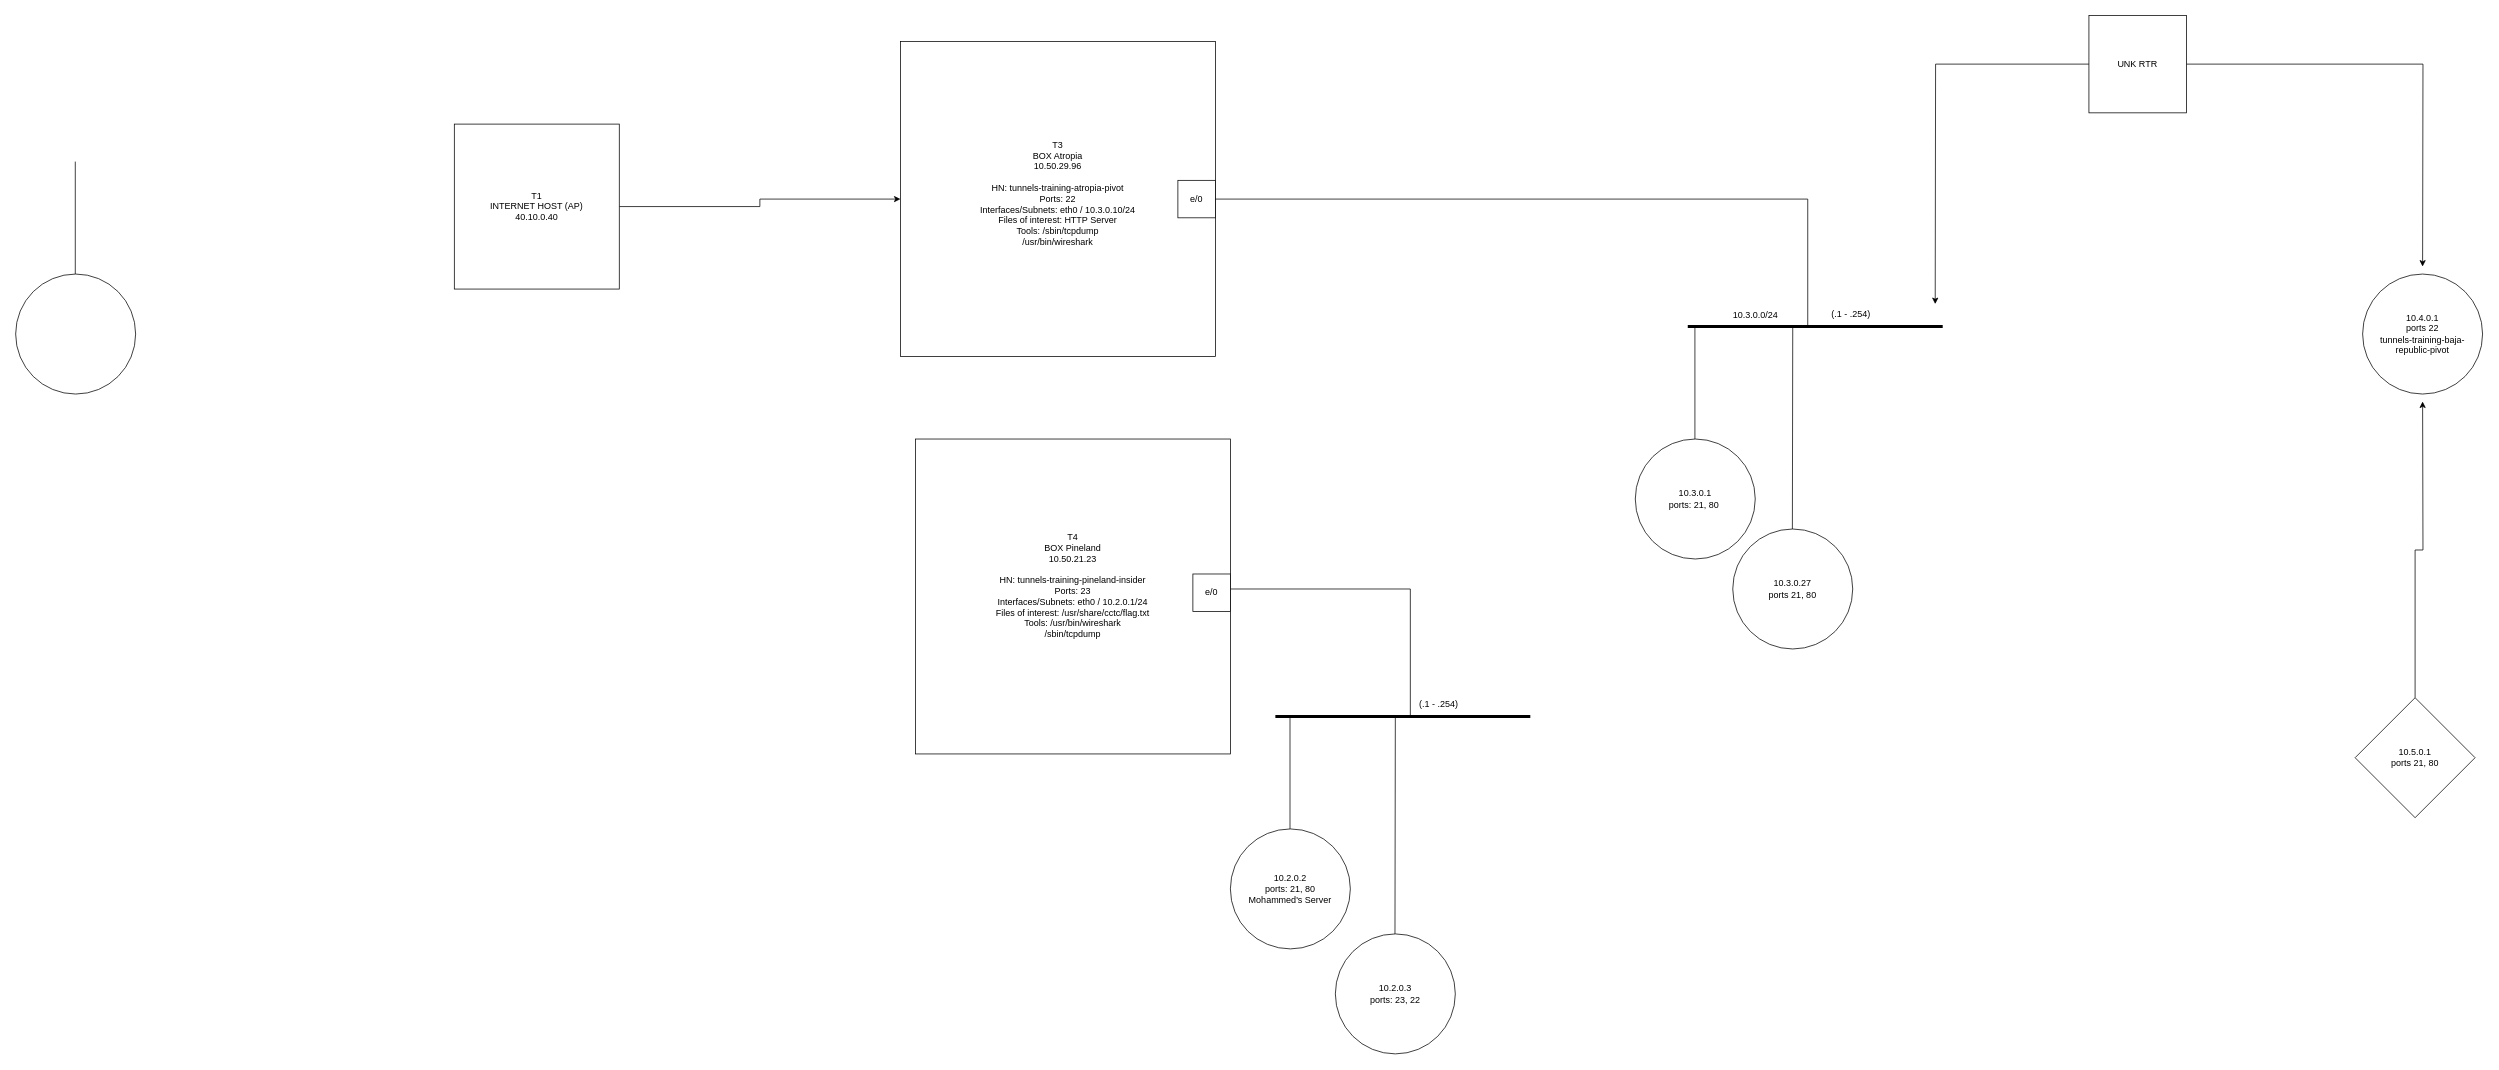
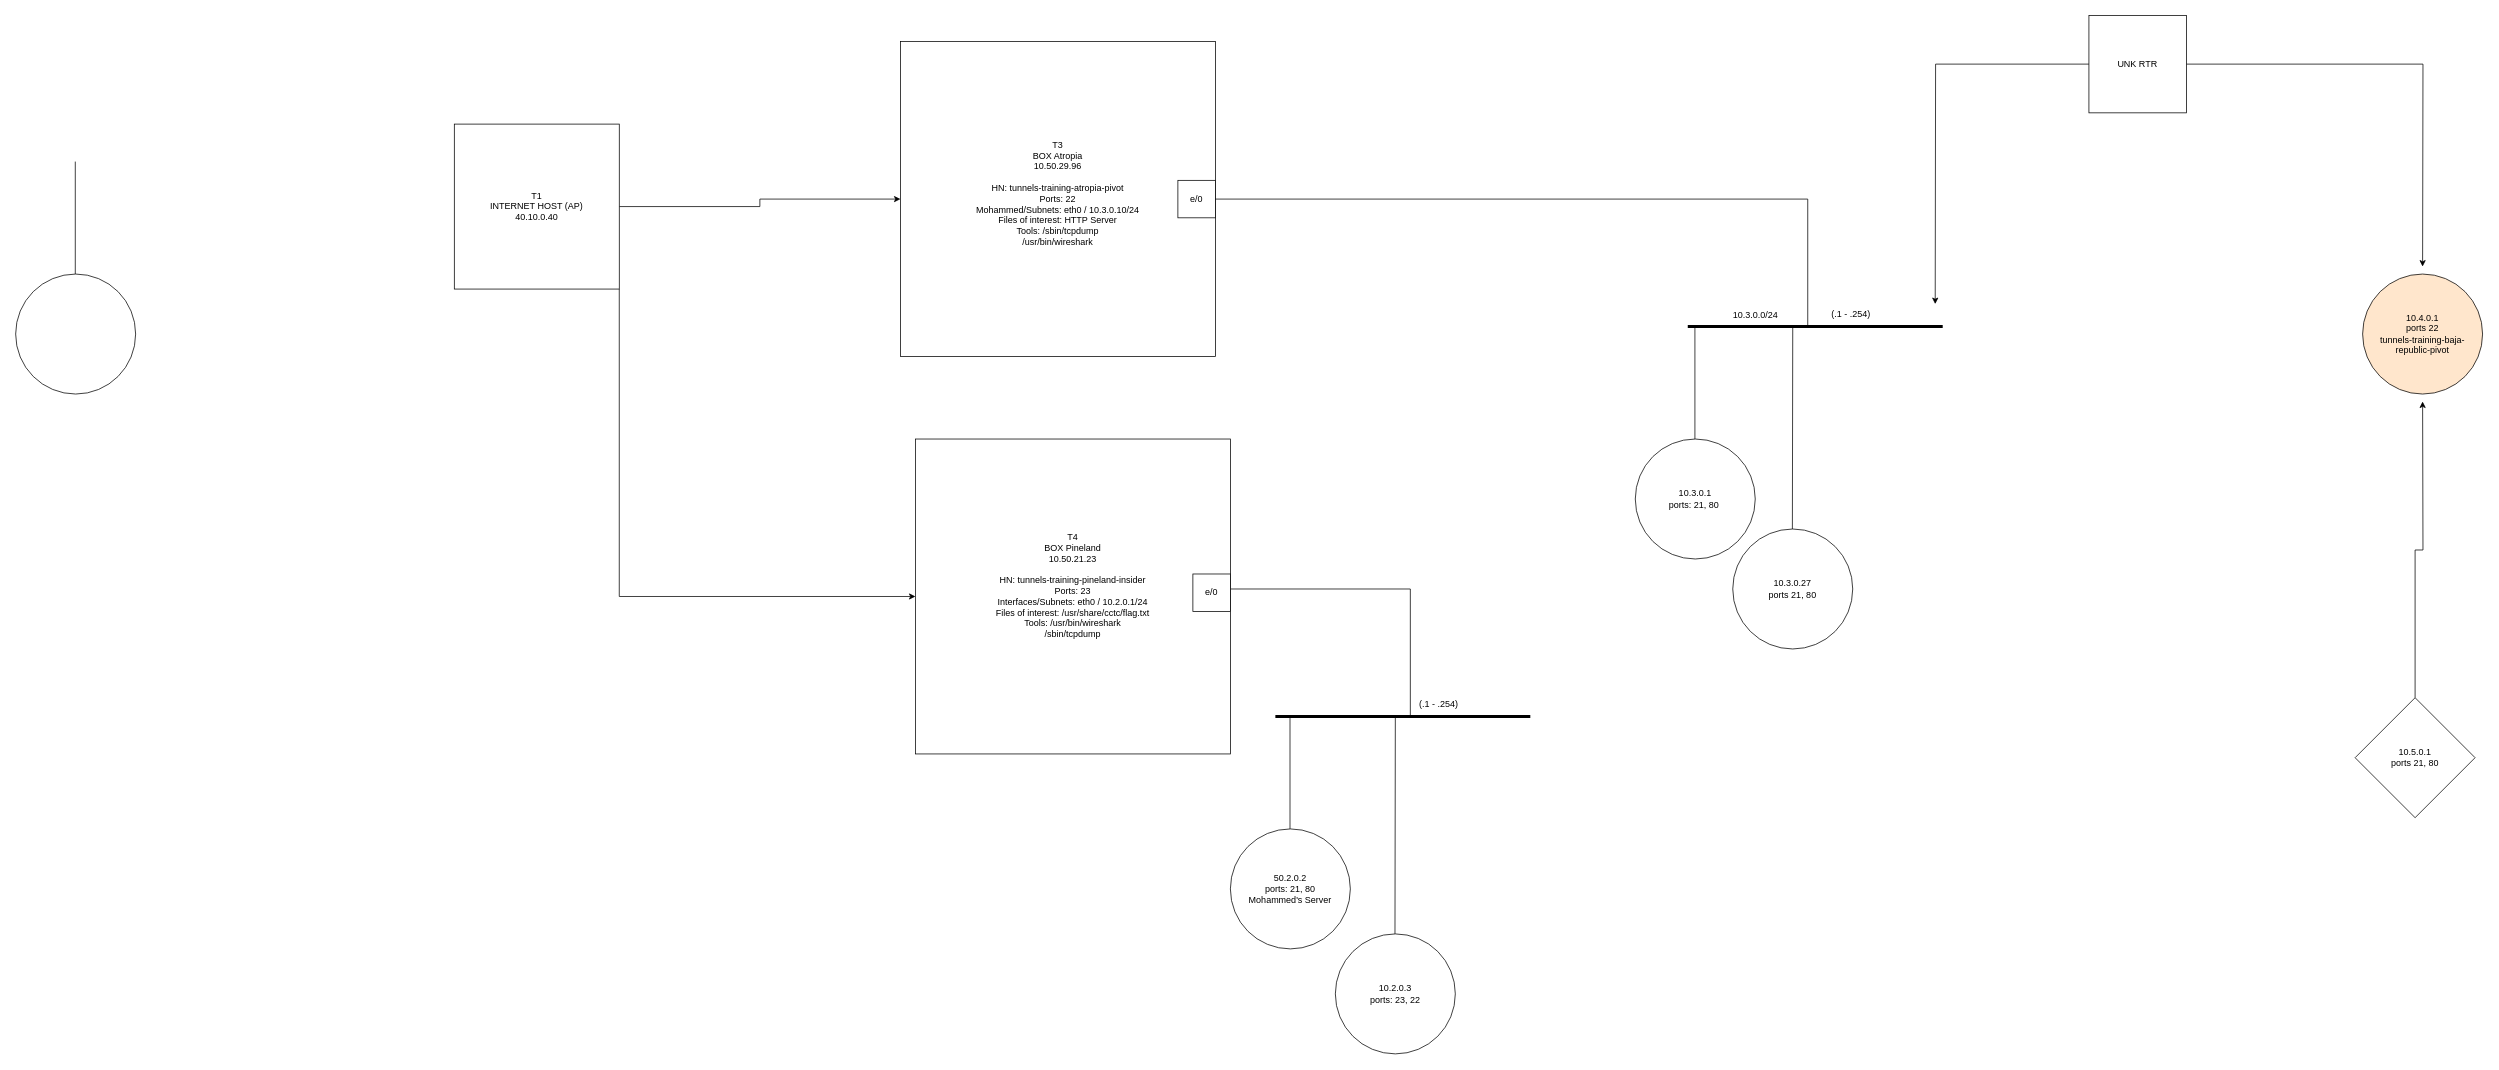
(1058, 199) -> (1058, 199)
(2423, 334) -> (2423, 334)
none -> (619, 589)
(1290, 889) -> (1290, 889)
